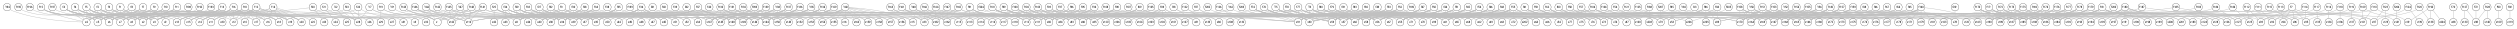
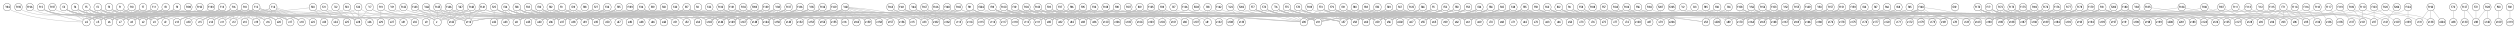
(1649, 22) -> none
